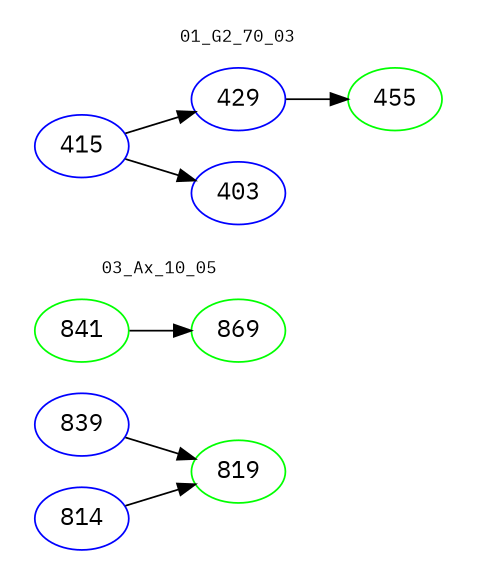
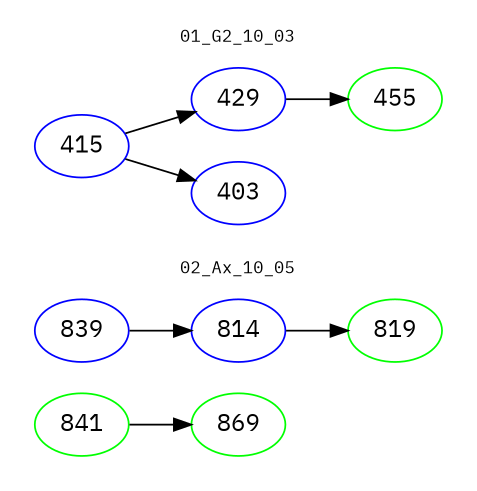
(238, 37) -> (238, 37)
(160, 269) -> (238, 269)
(152, 446) -> (152, 331)
